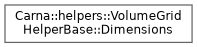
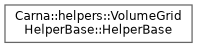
(99, 24) -> (99, 24)
